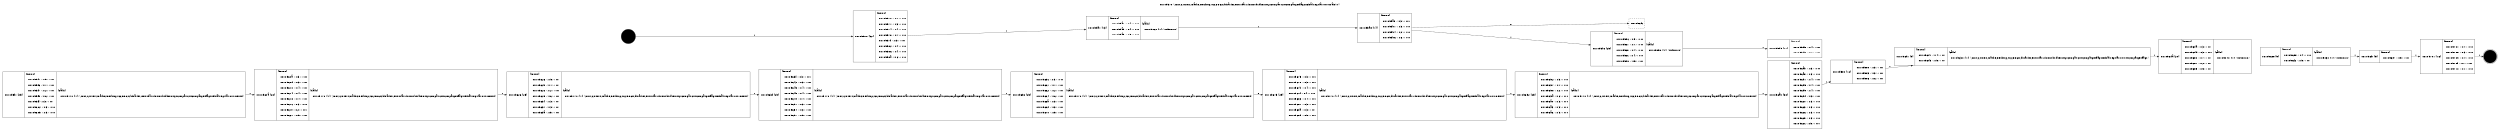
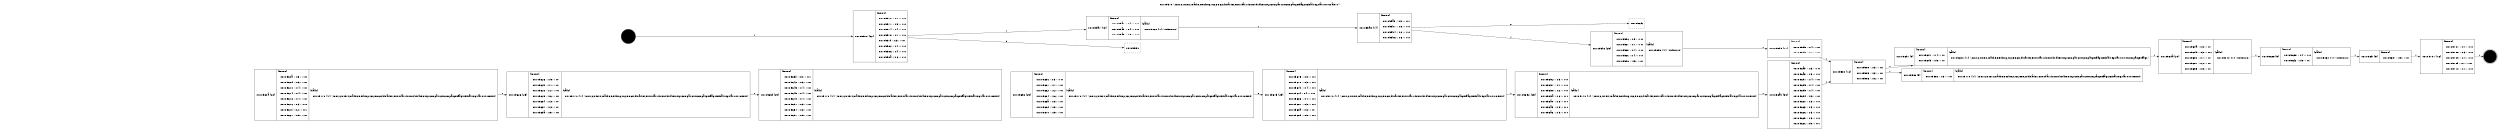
none -> (1132, 48)
none -> (2255, 57)
none -> (1824, 59)
none -> (2022, 75)
(124, 95) -> none
(1005, 95) -> none
